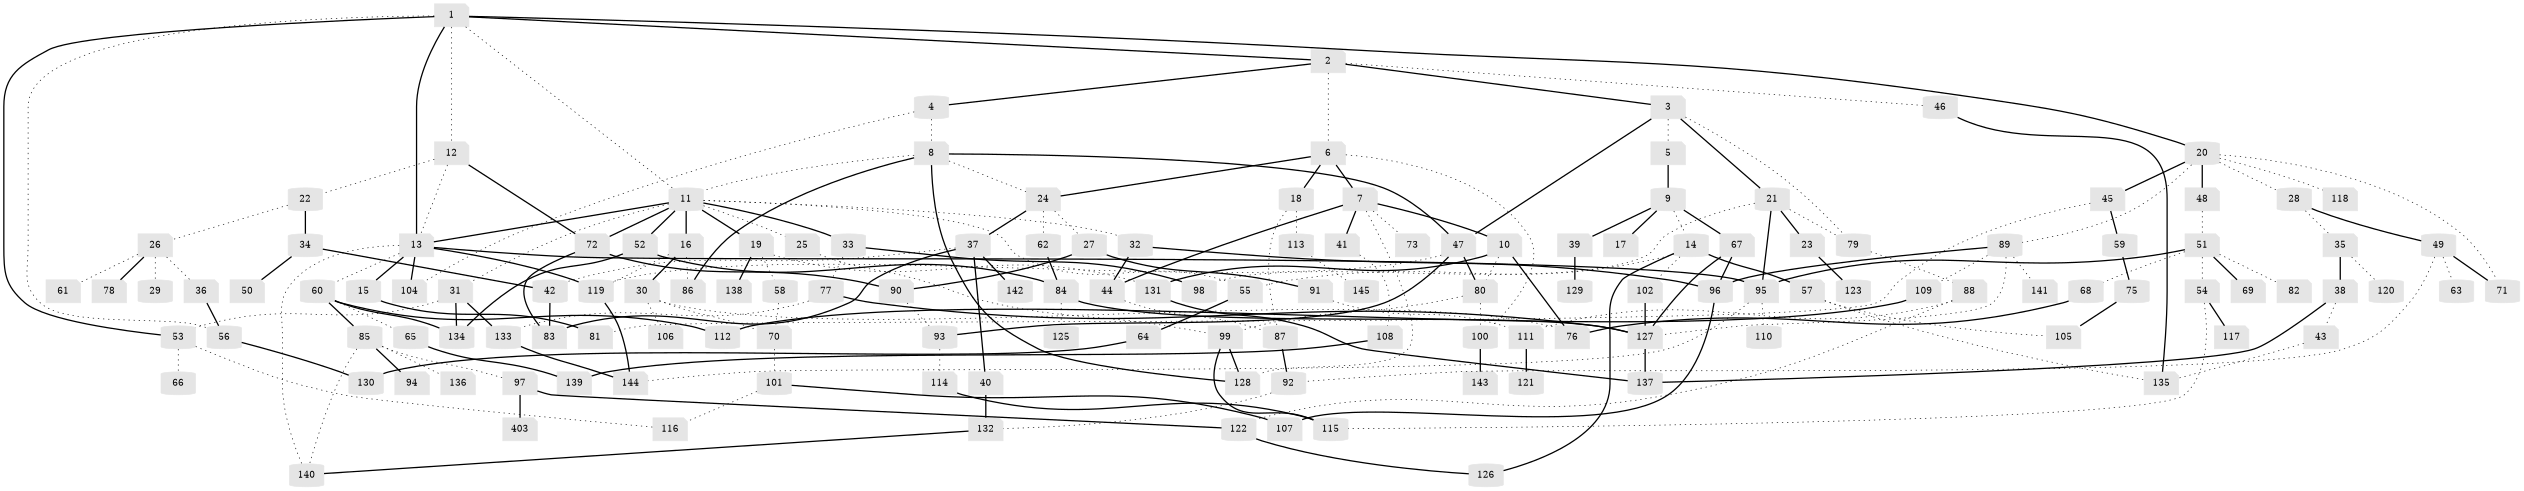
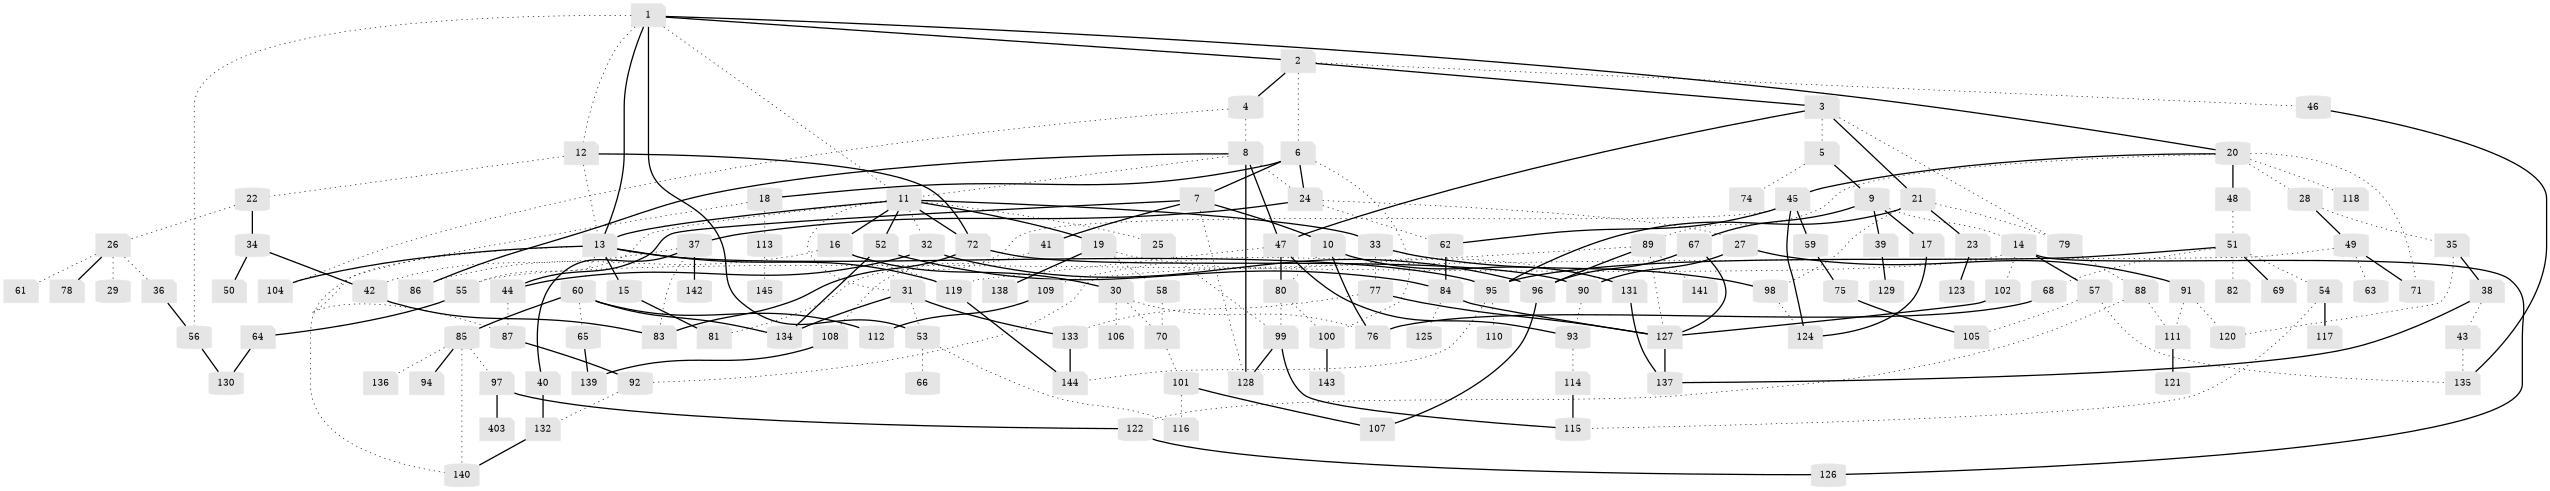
none -> (1747, 199)
none -> (1620, 229)
(1413, 245) -> none
(820, 313) -> (668, 289)
none -> (2207, 314)
none -> (1805, 337)
